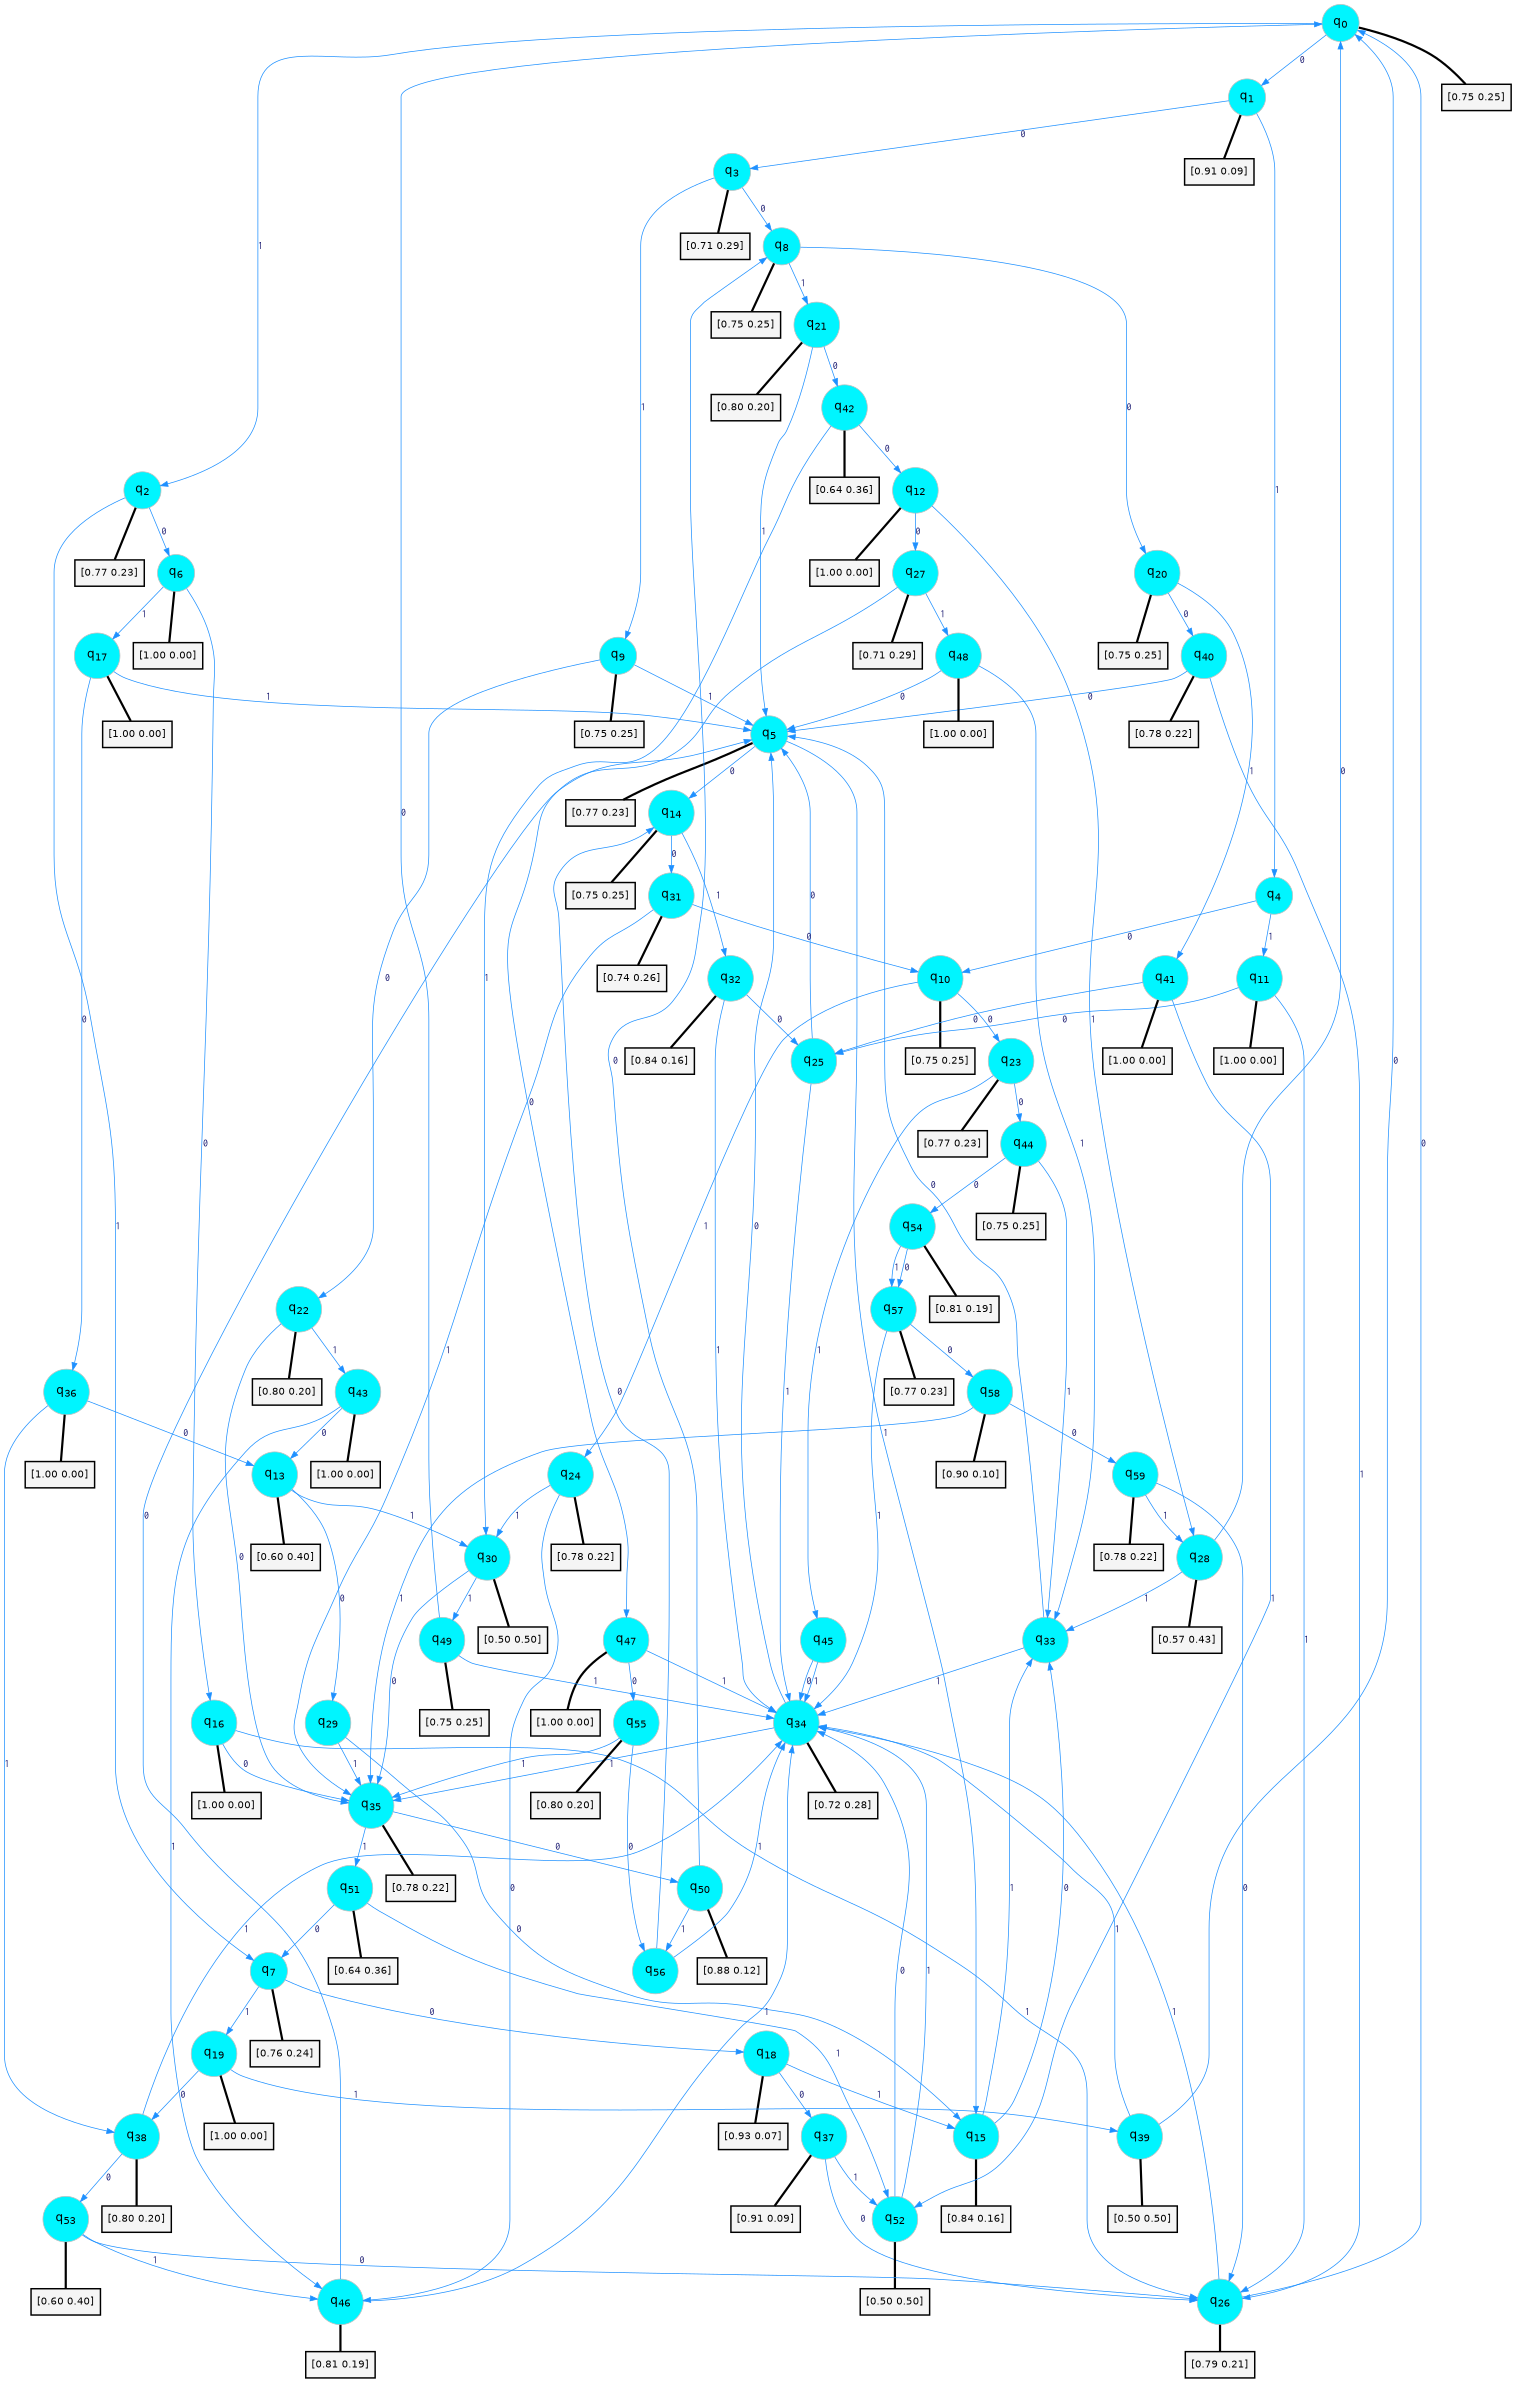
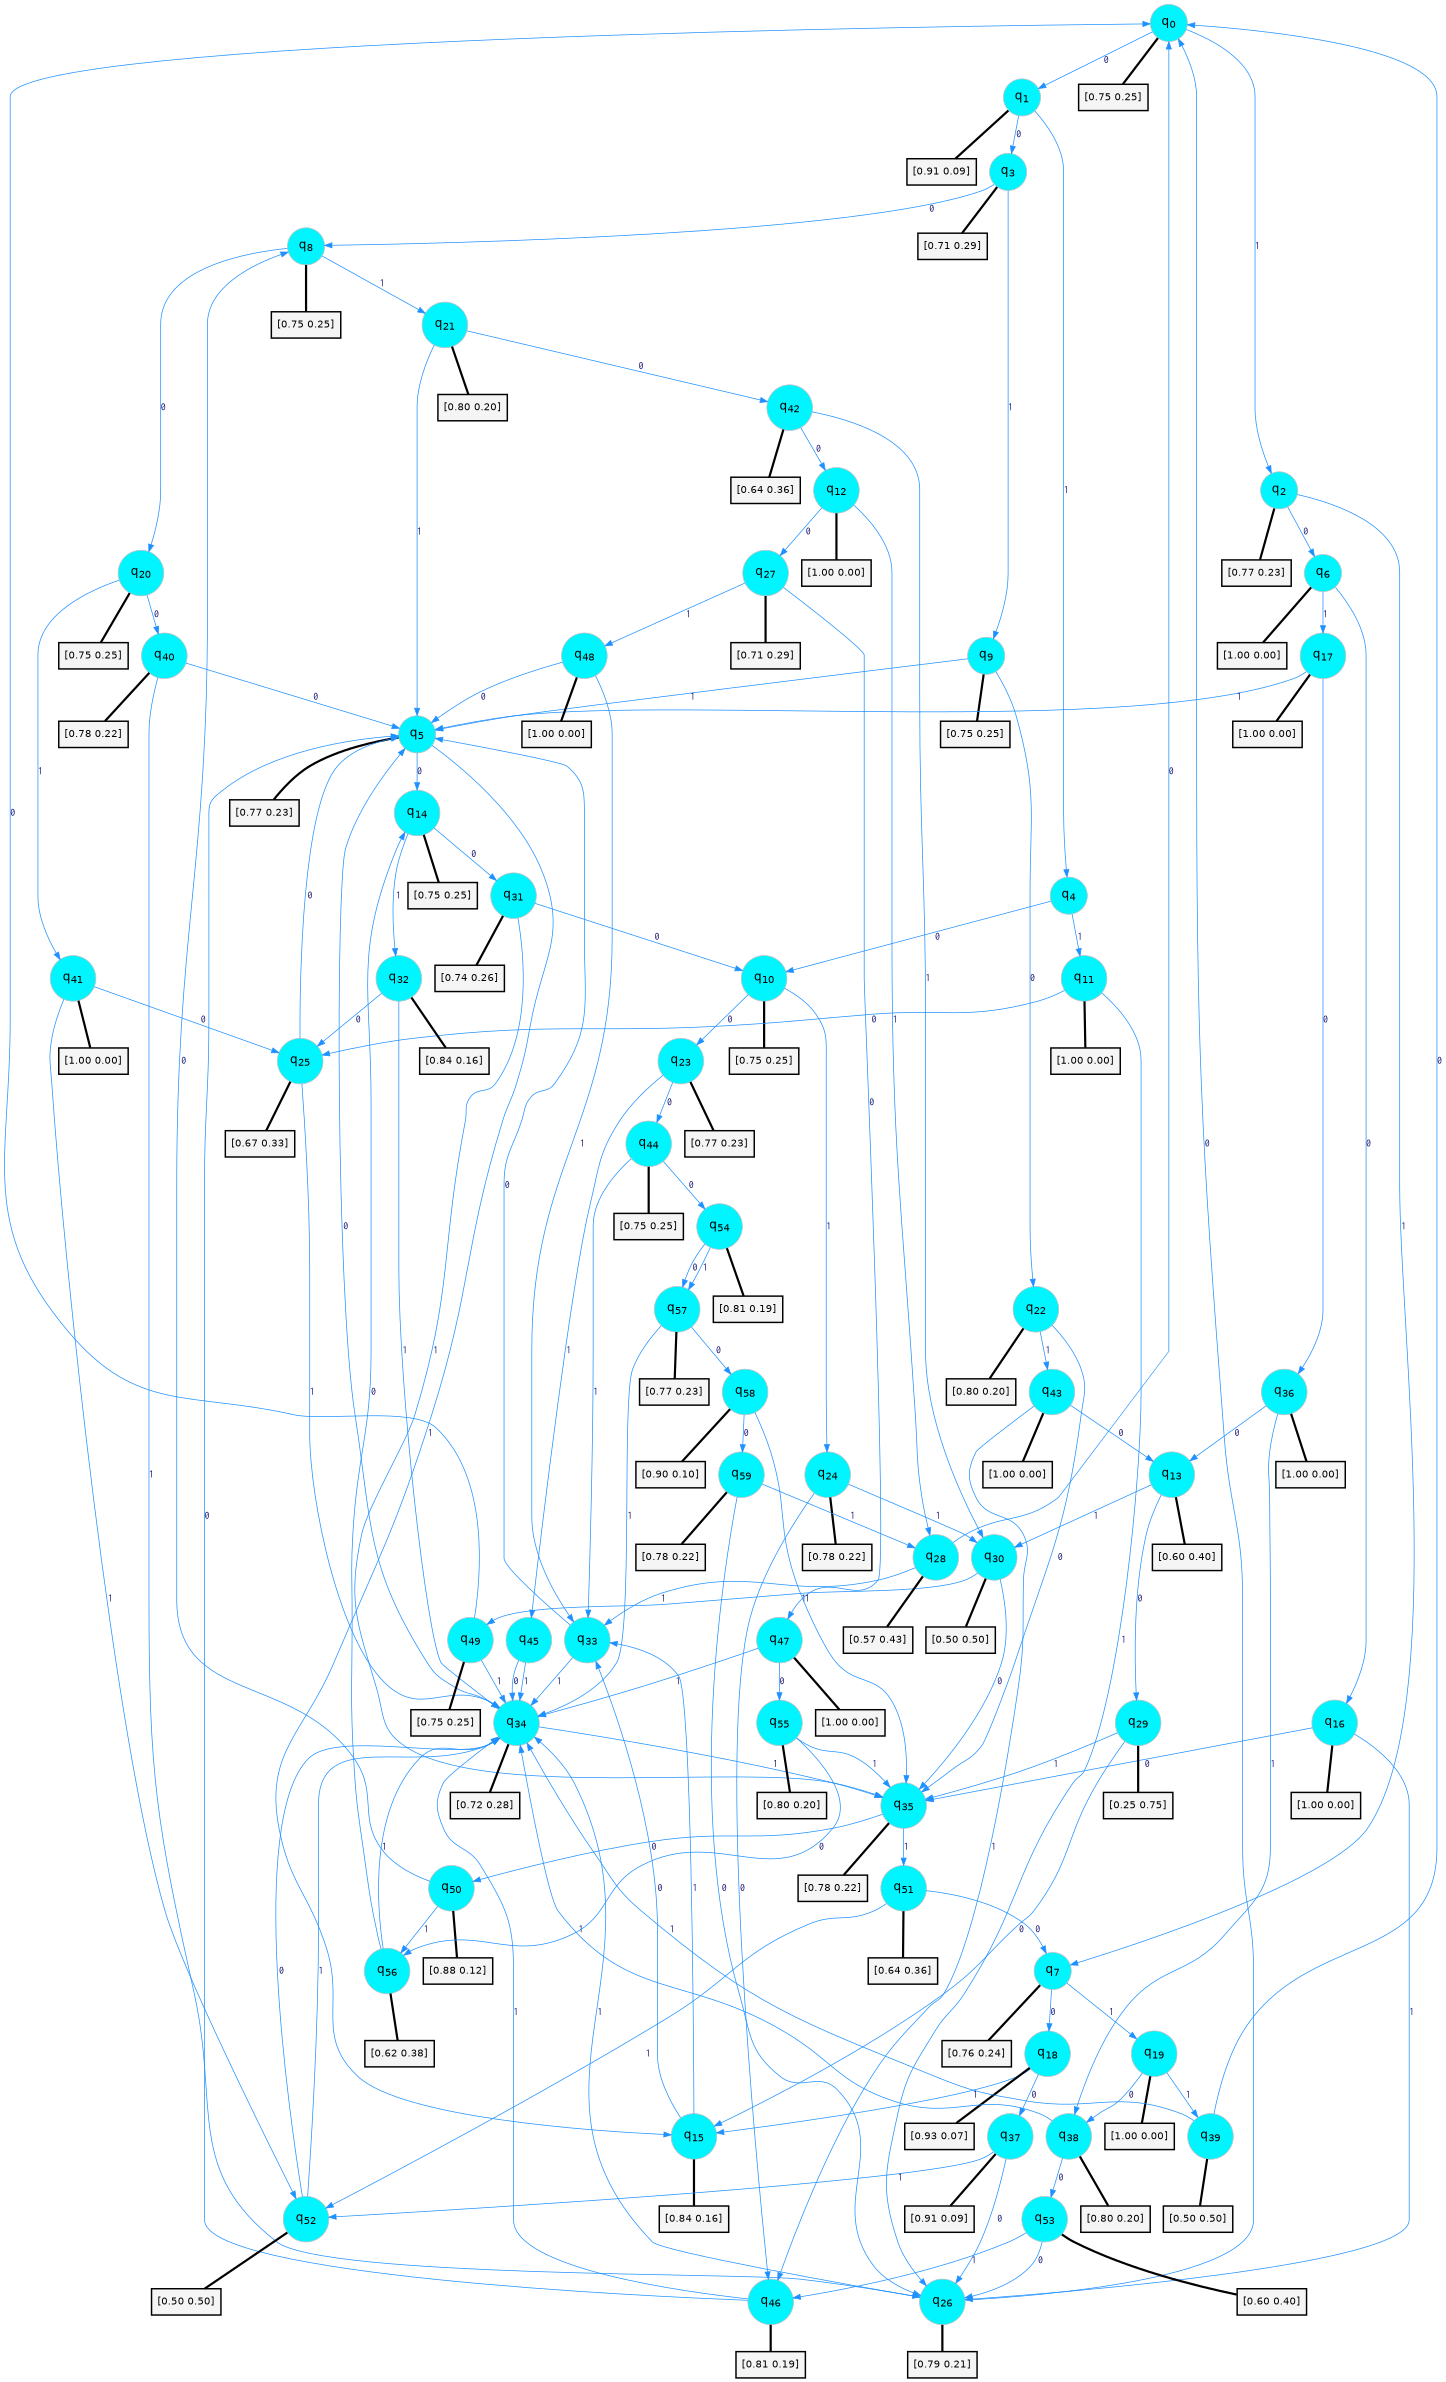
none -> (260, 1144)
none -> (1138, 1806)
none -> (400, 2054)
